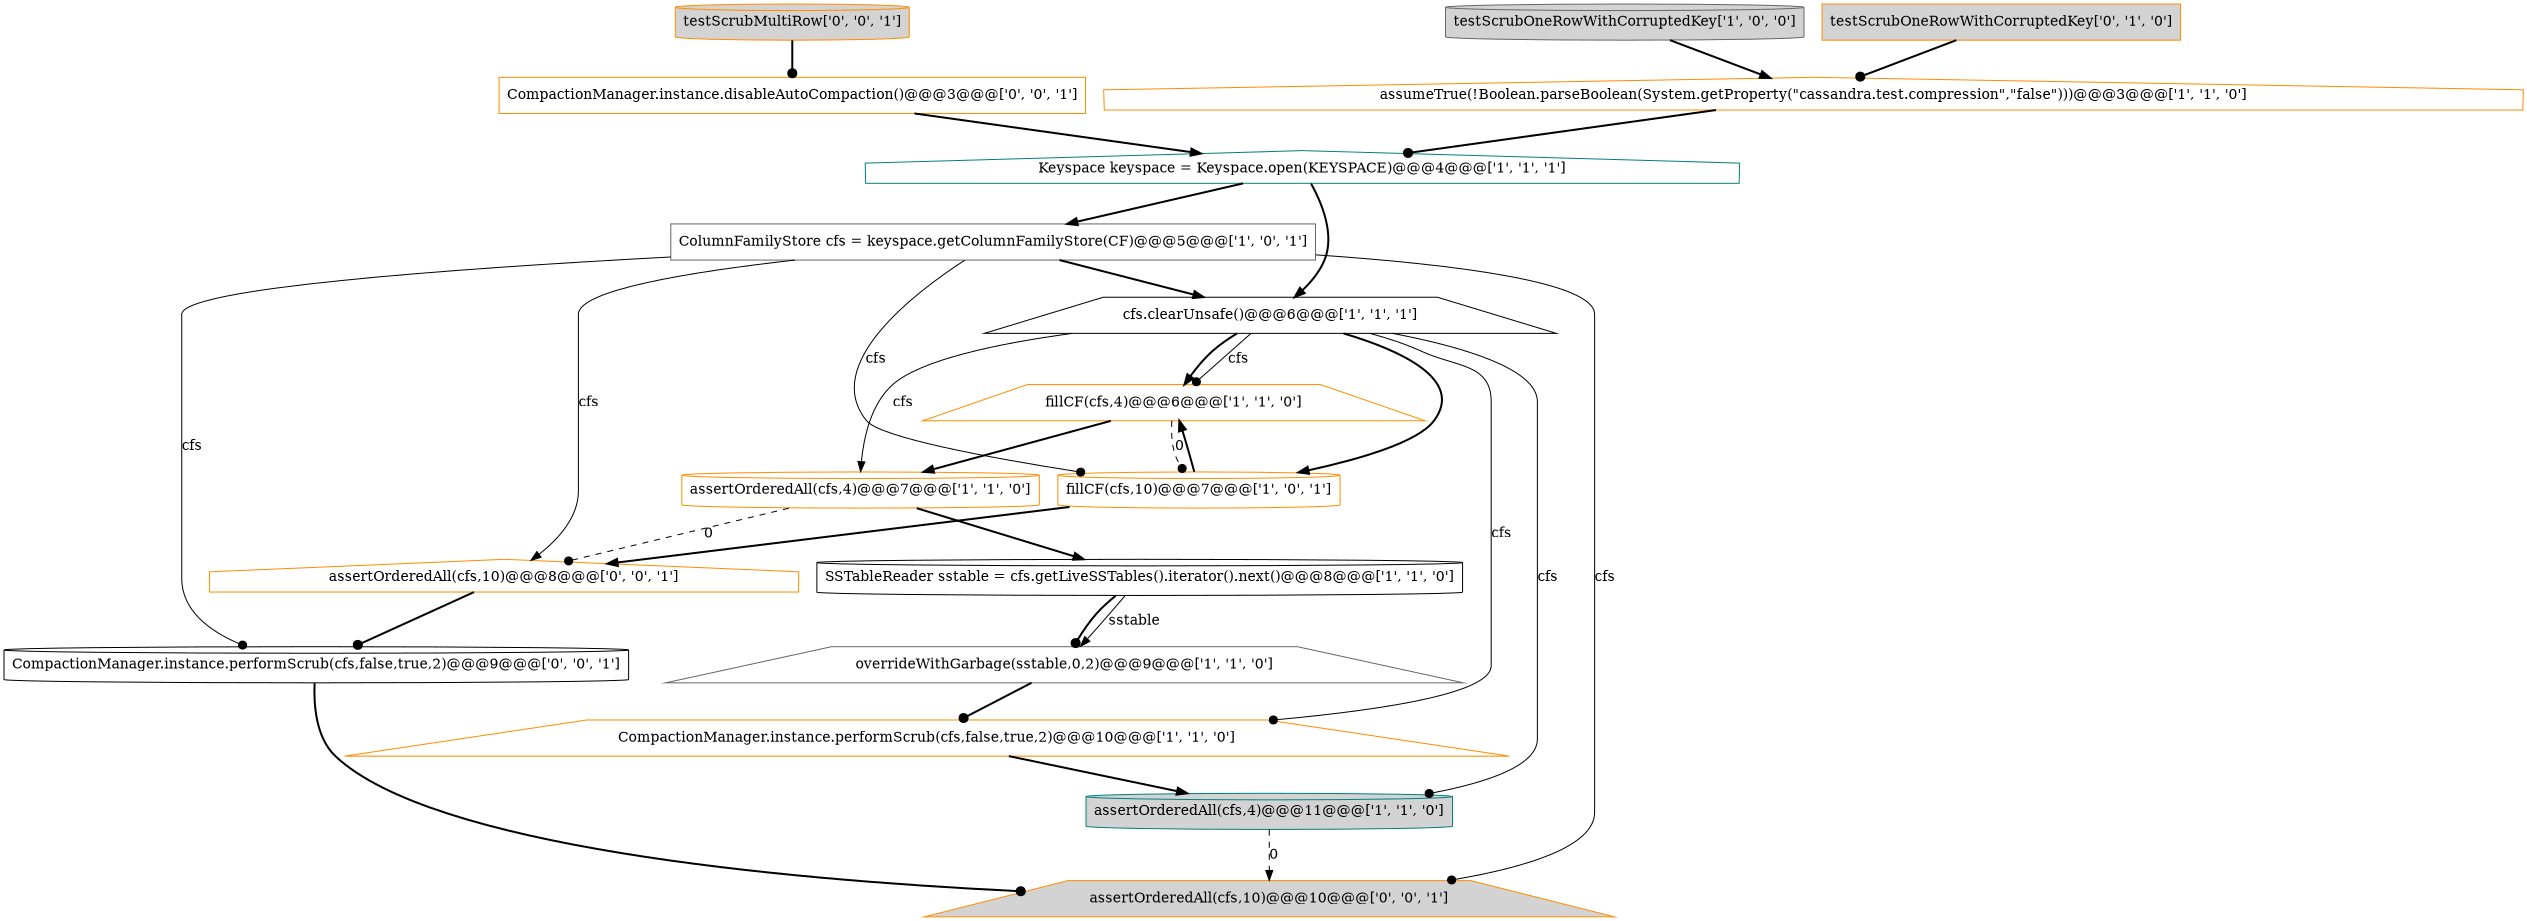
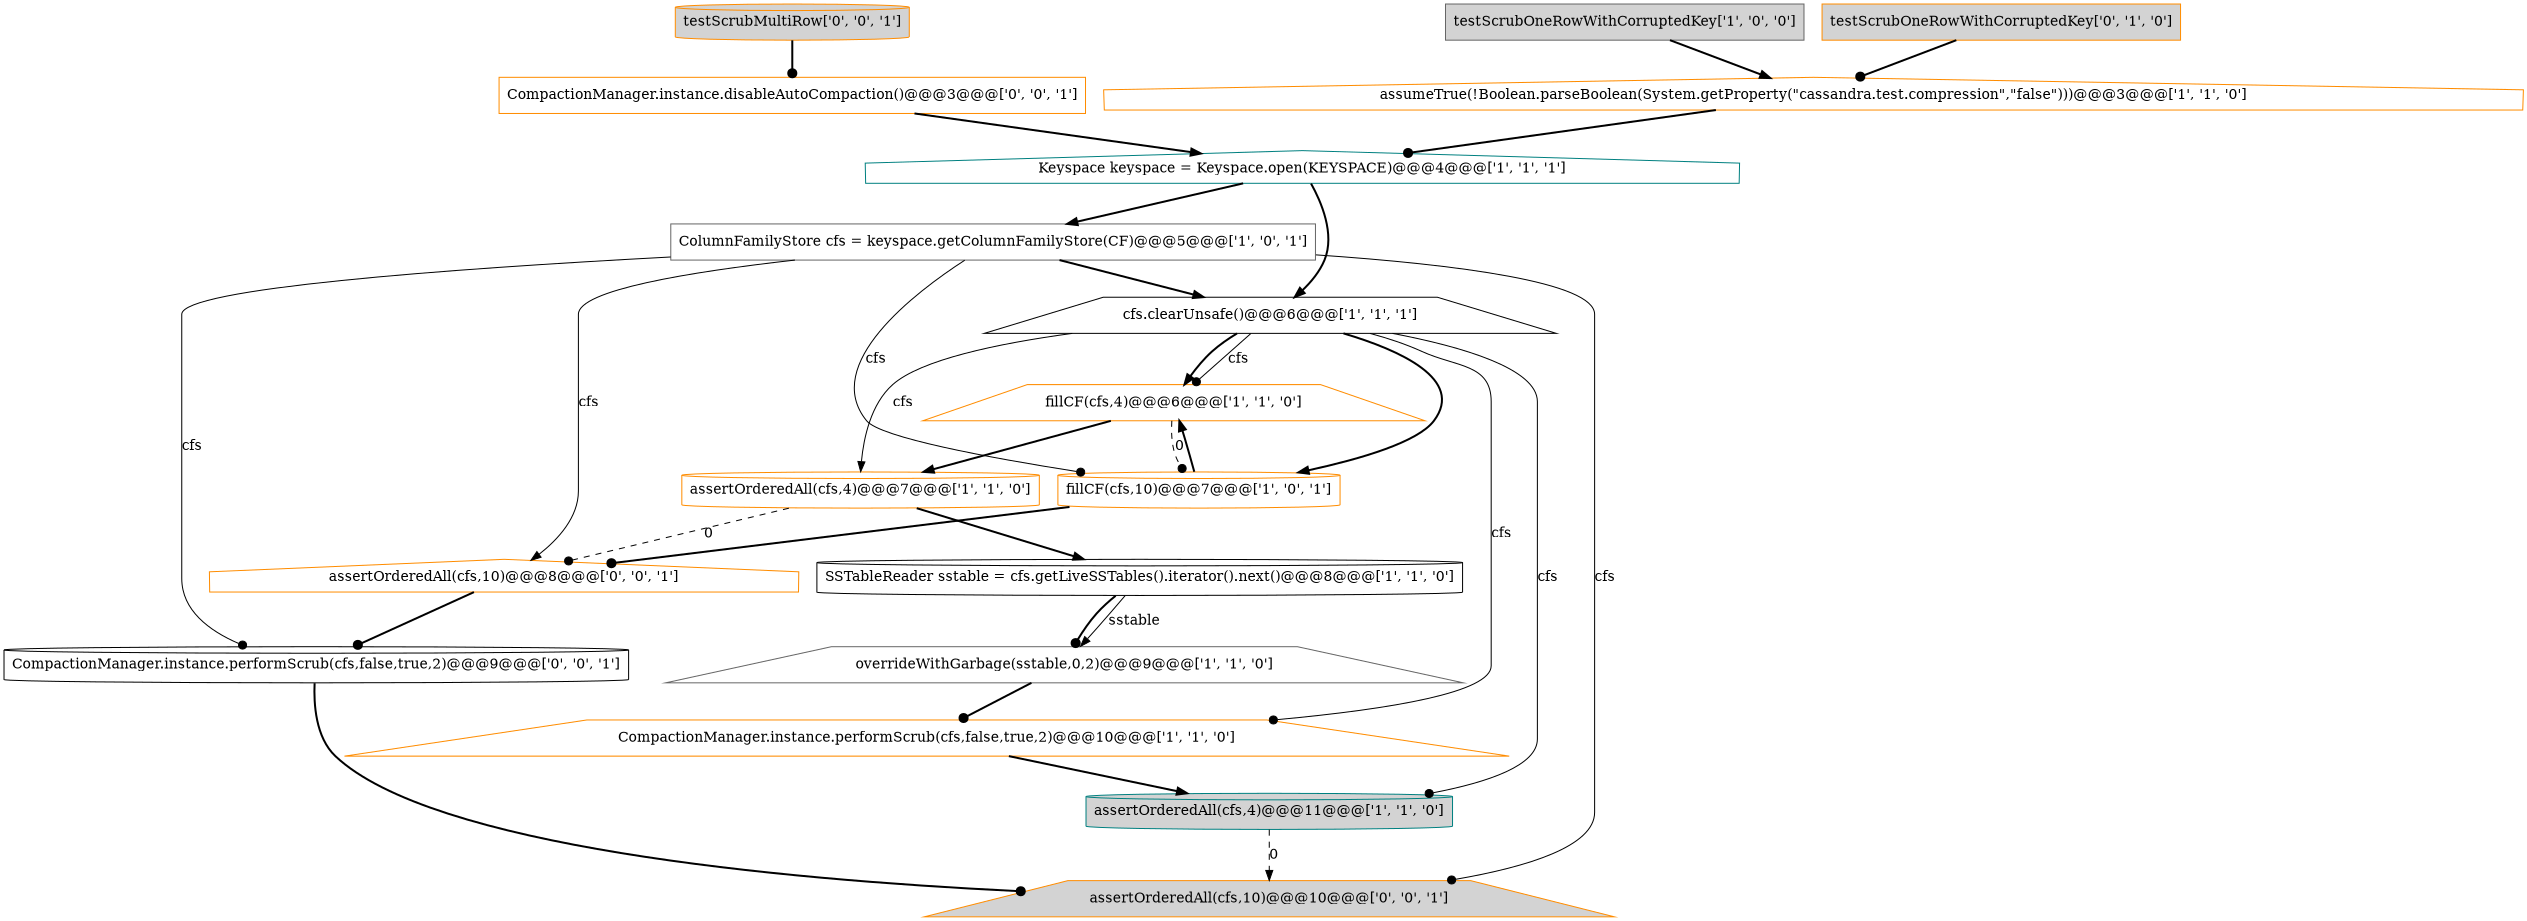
(1625, 22) -> (1625, 22)
(844, 535) -> (843, 535)
